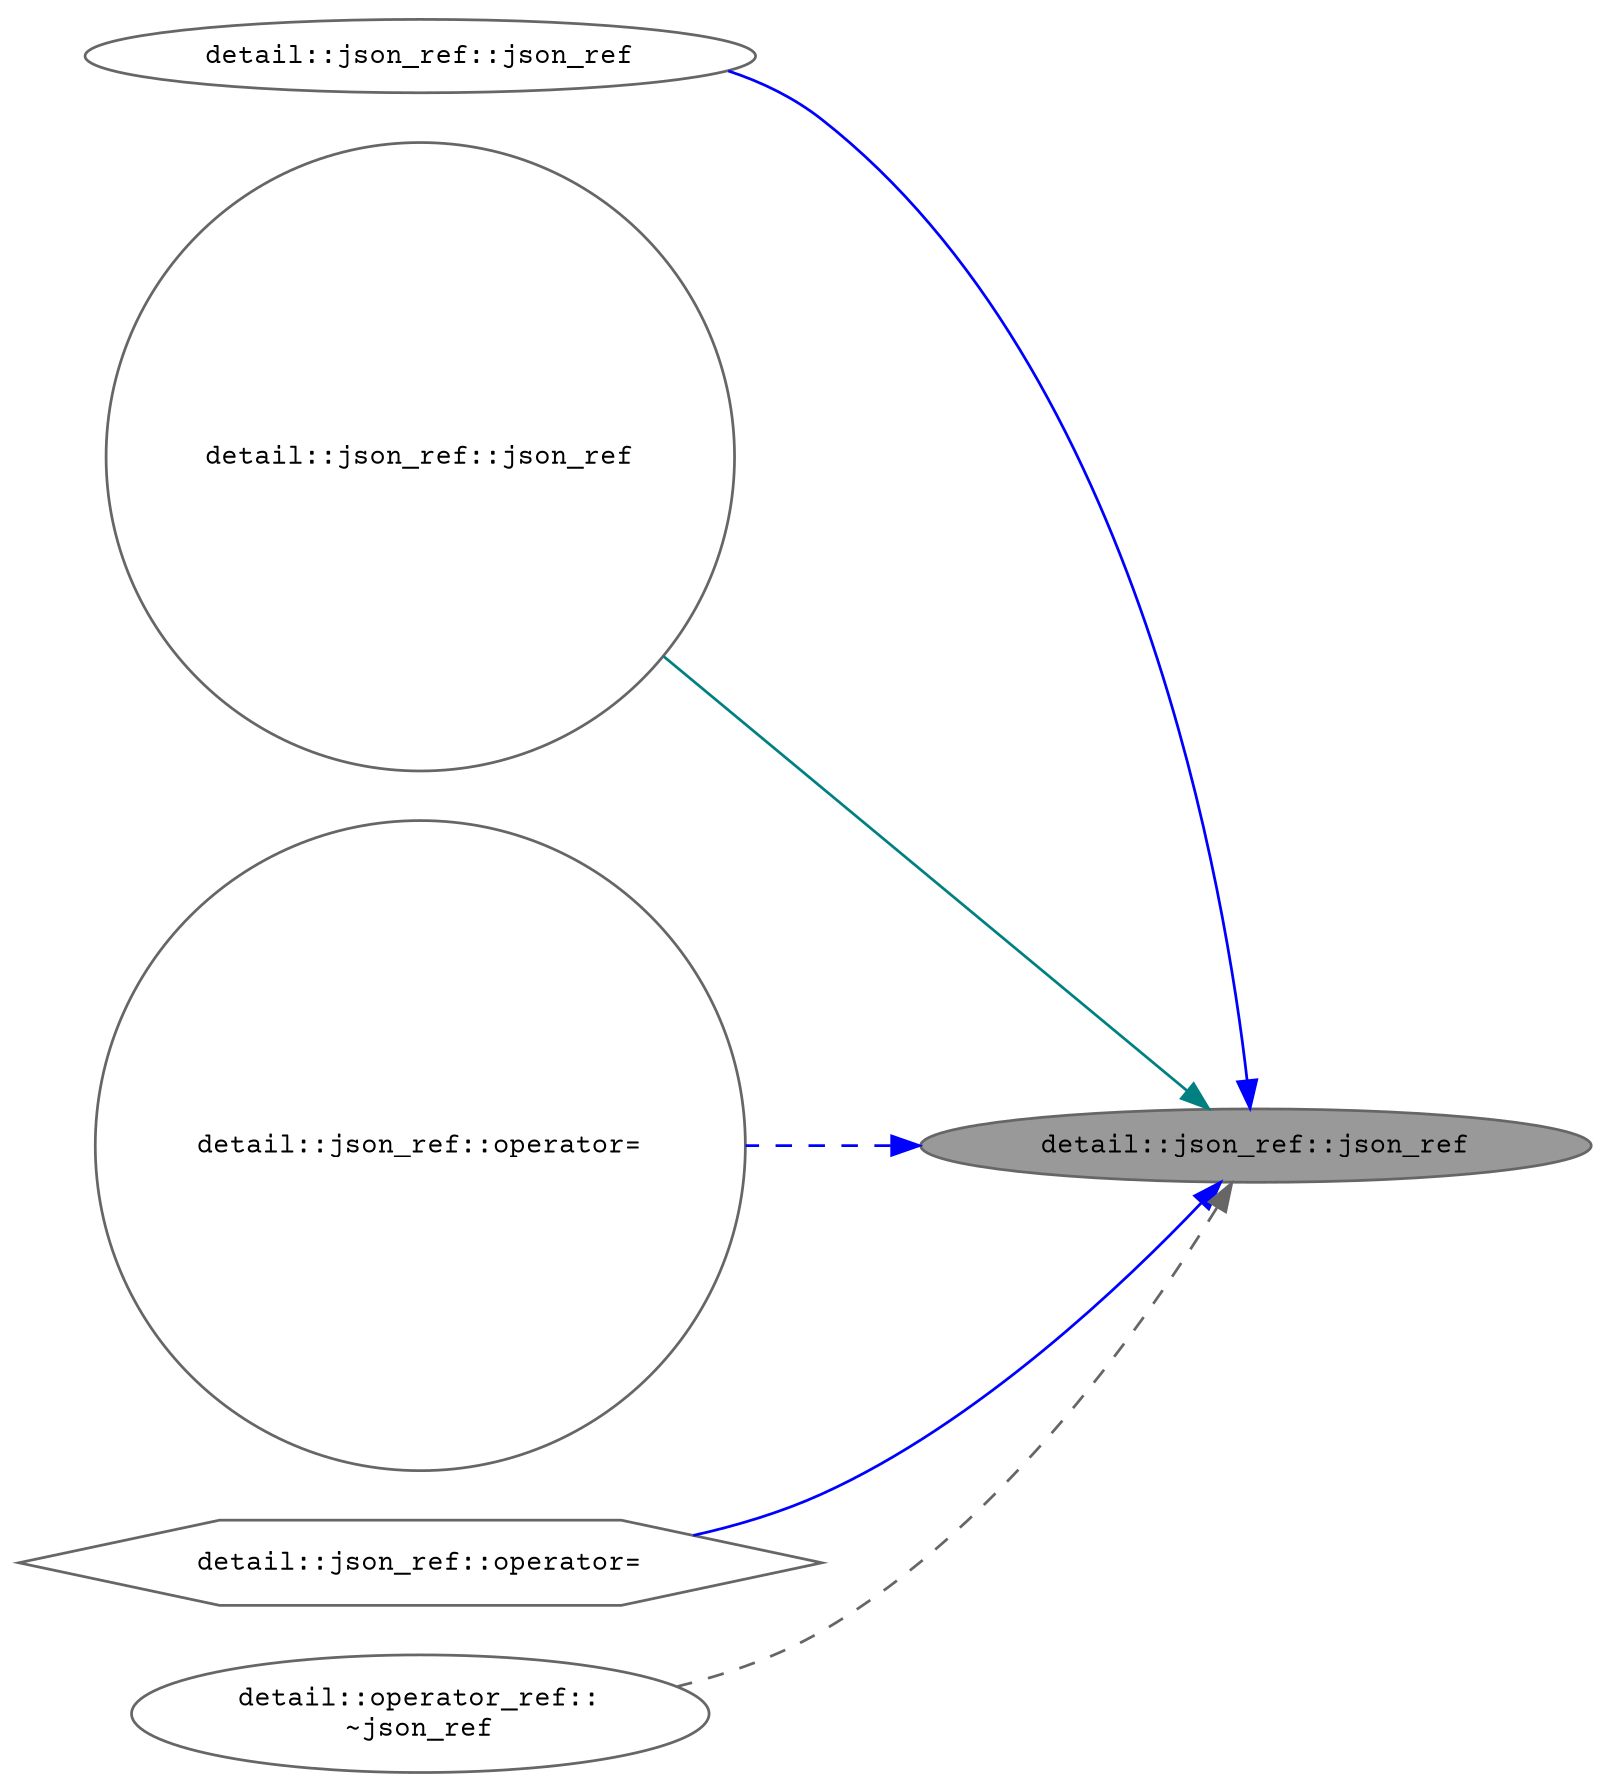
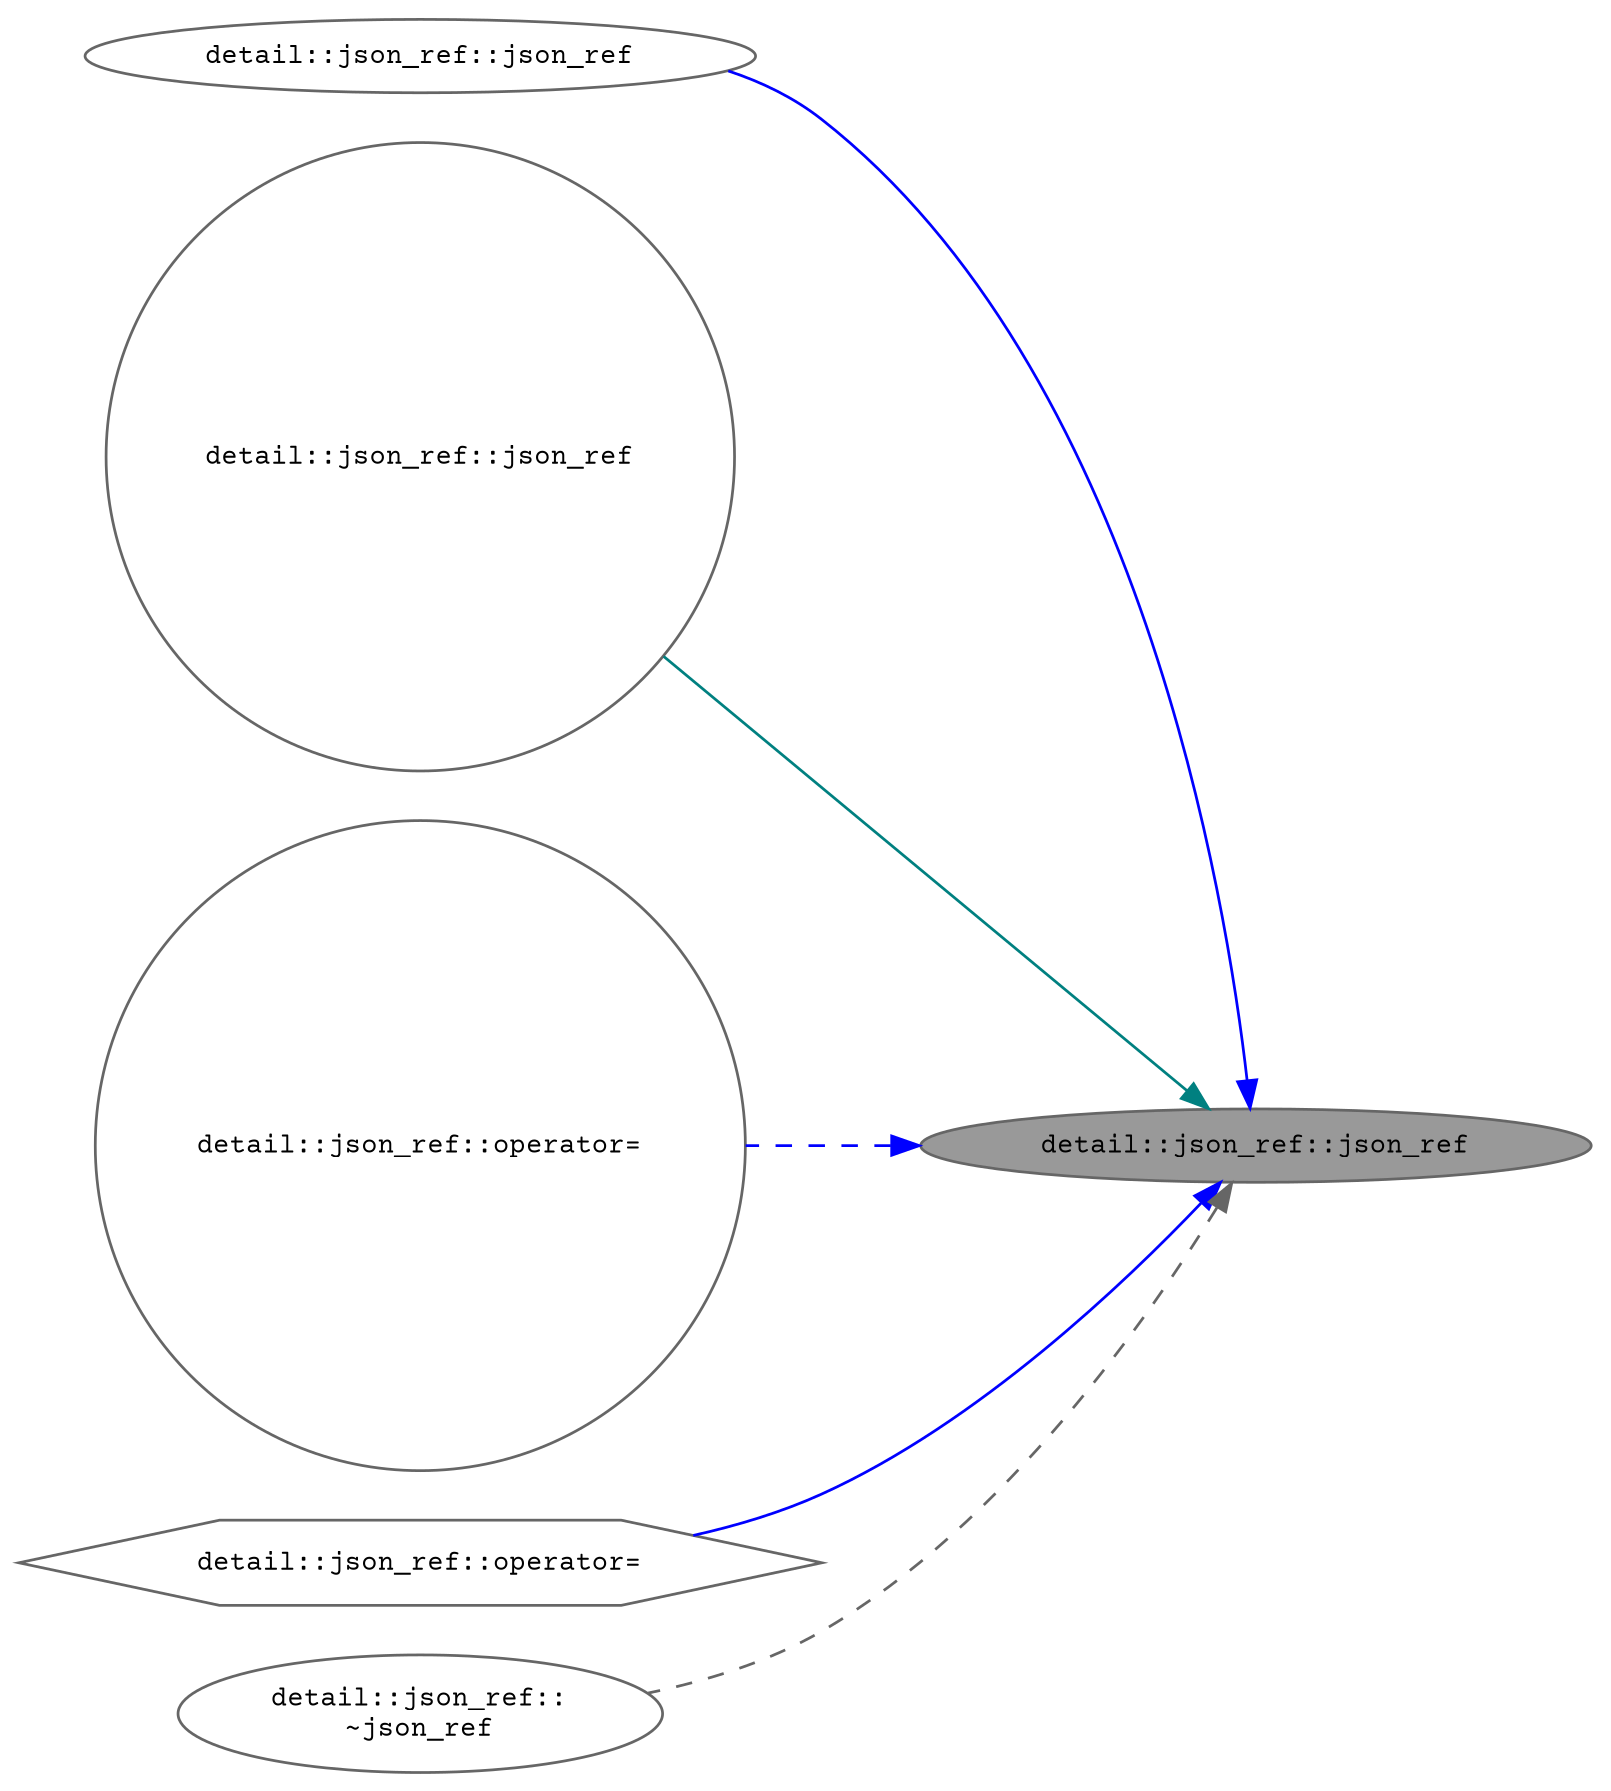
(420, 1714) -> (420, 1714)
